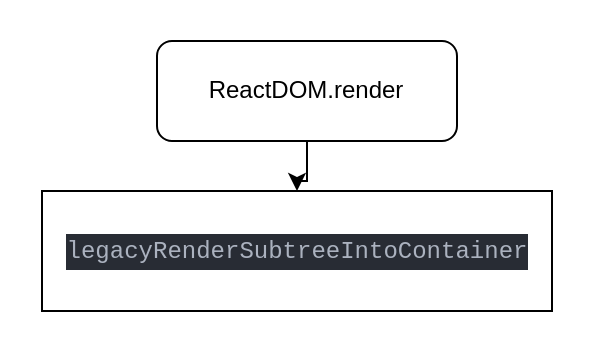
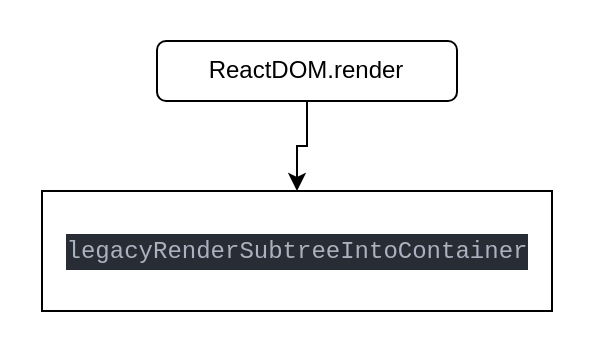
(307, 91) -> (307, 71)
